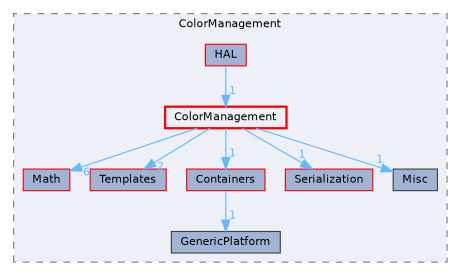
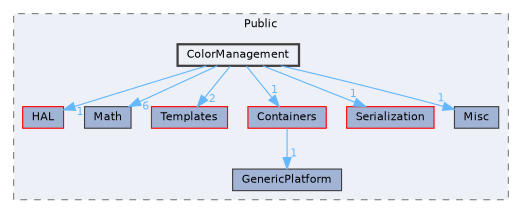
(230, 24) -> (261, 24)
(226, 81) -> (140, 86)
(226, 117) -> (238, 55)
(47, 180) -> (108, 117)
